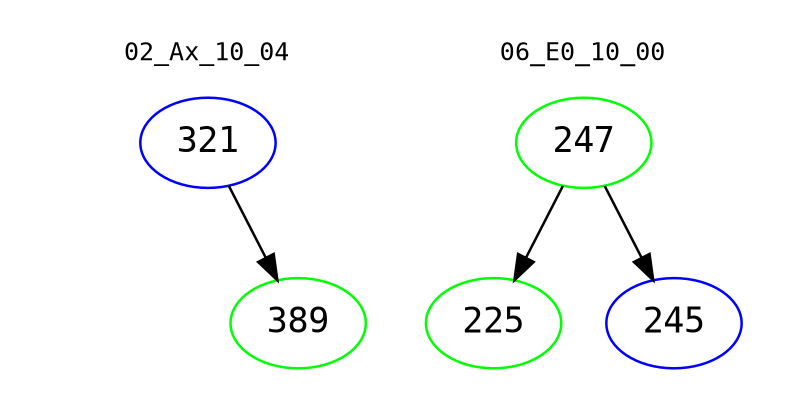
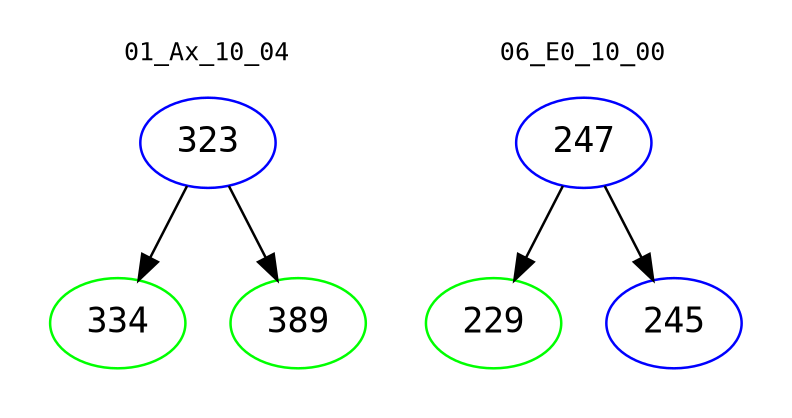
(208, 54) -> (208, 54)
(208, 143) -> (208, 143)
(584, 143) -> (584, 143)
none -> (118, 323)
(494, 323) -> (494, 323)
